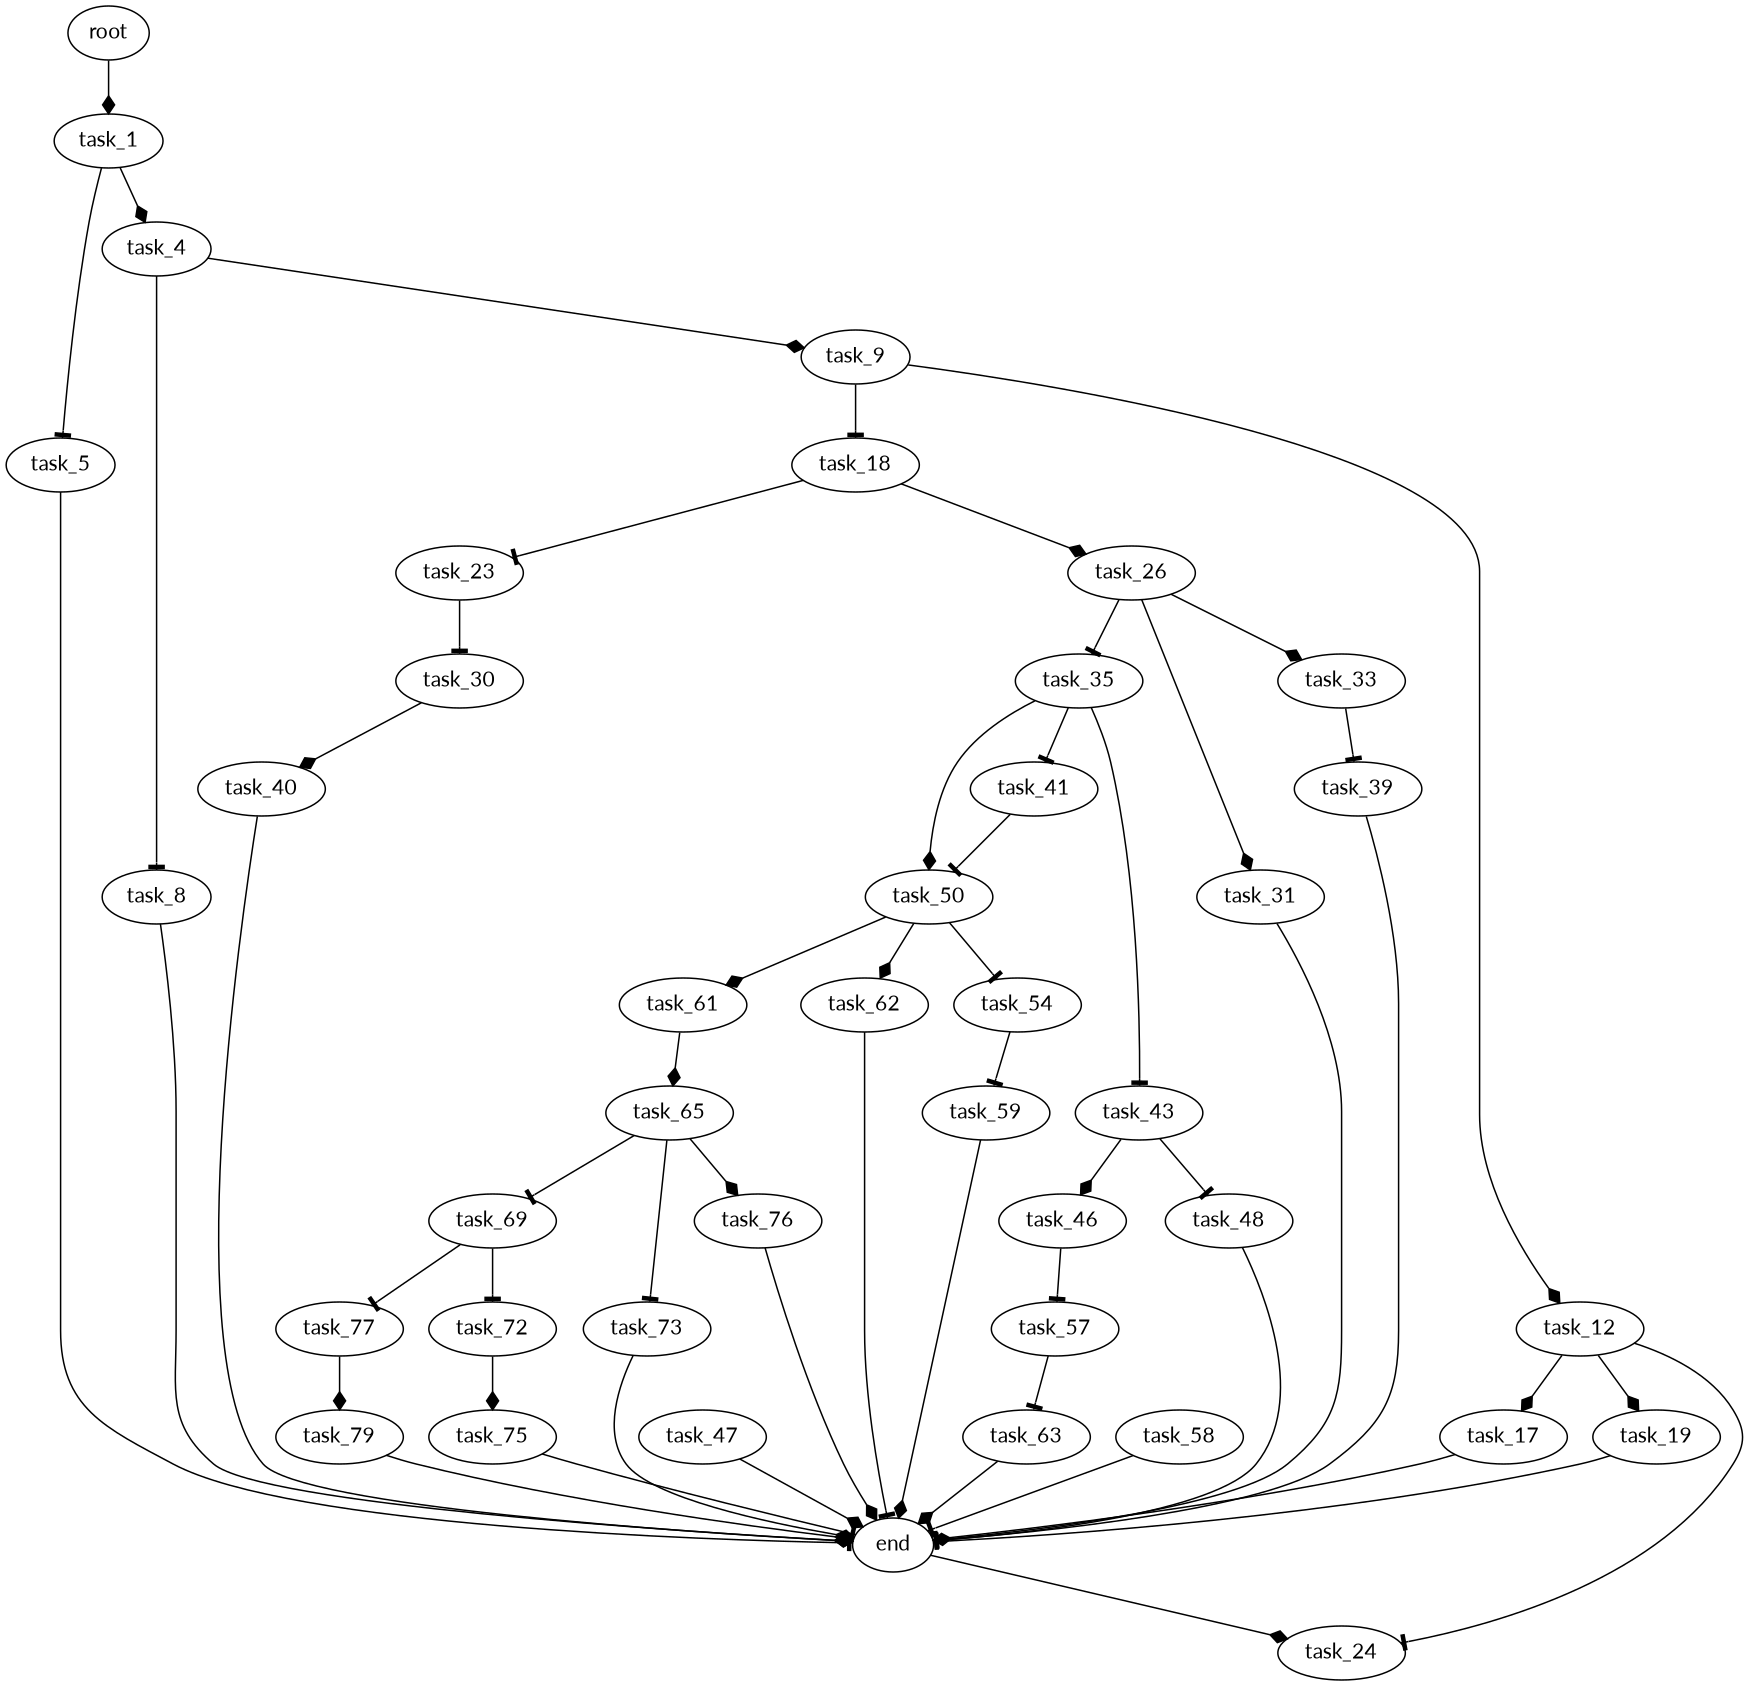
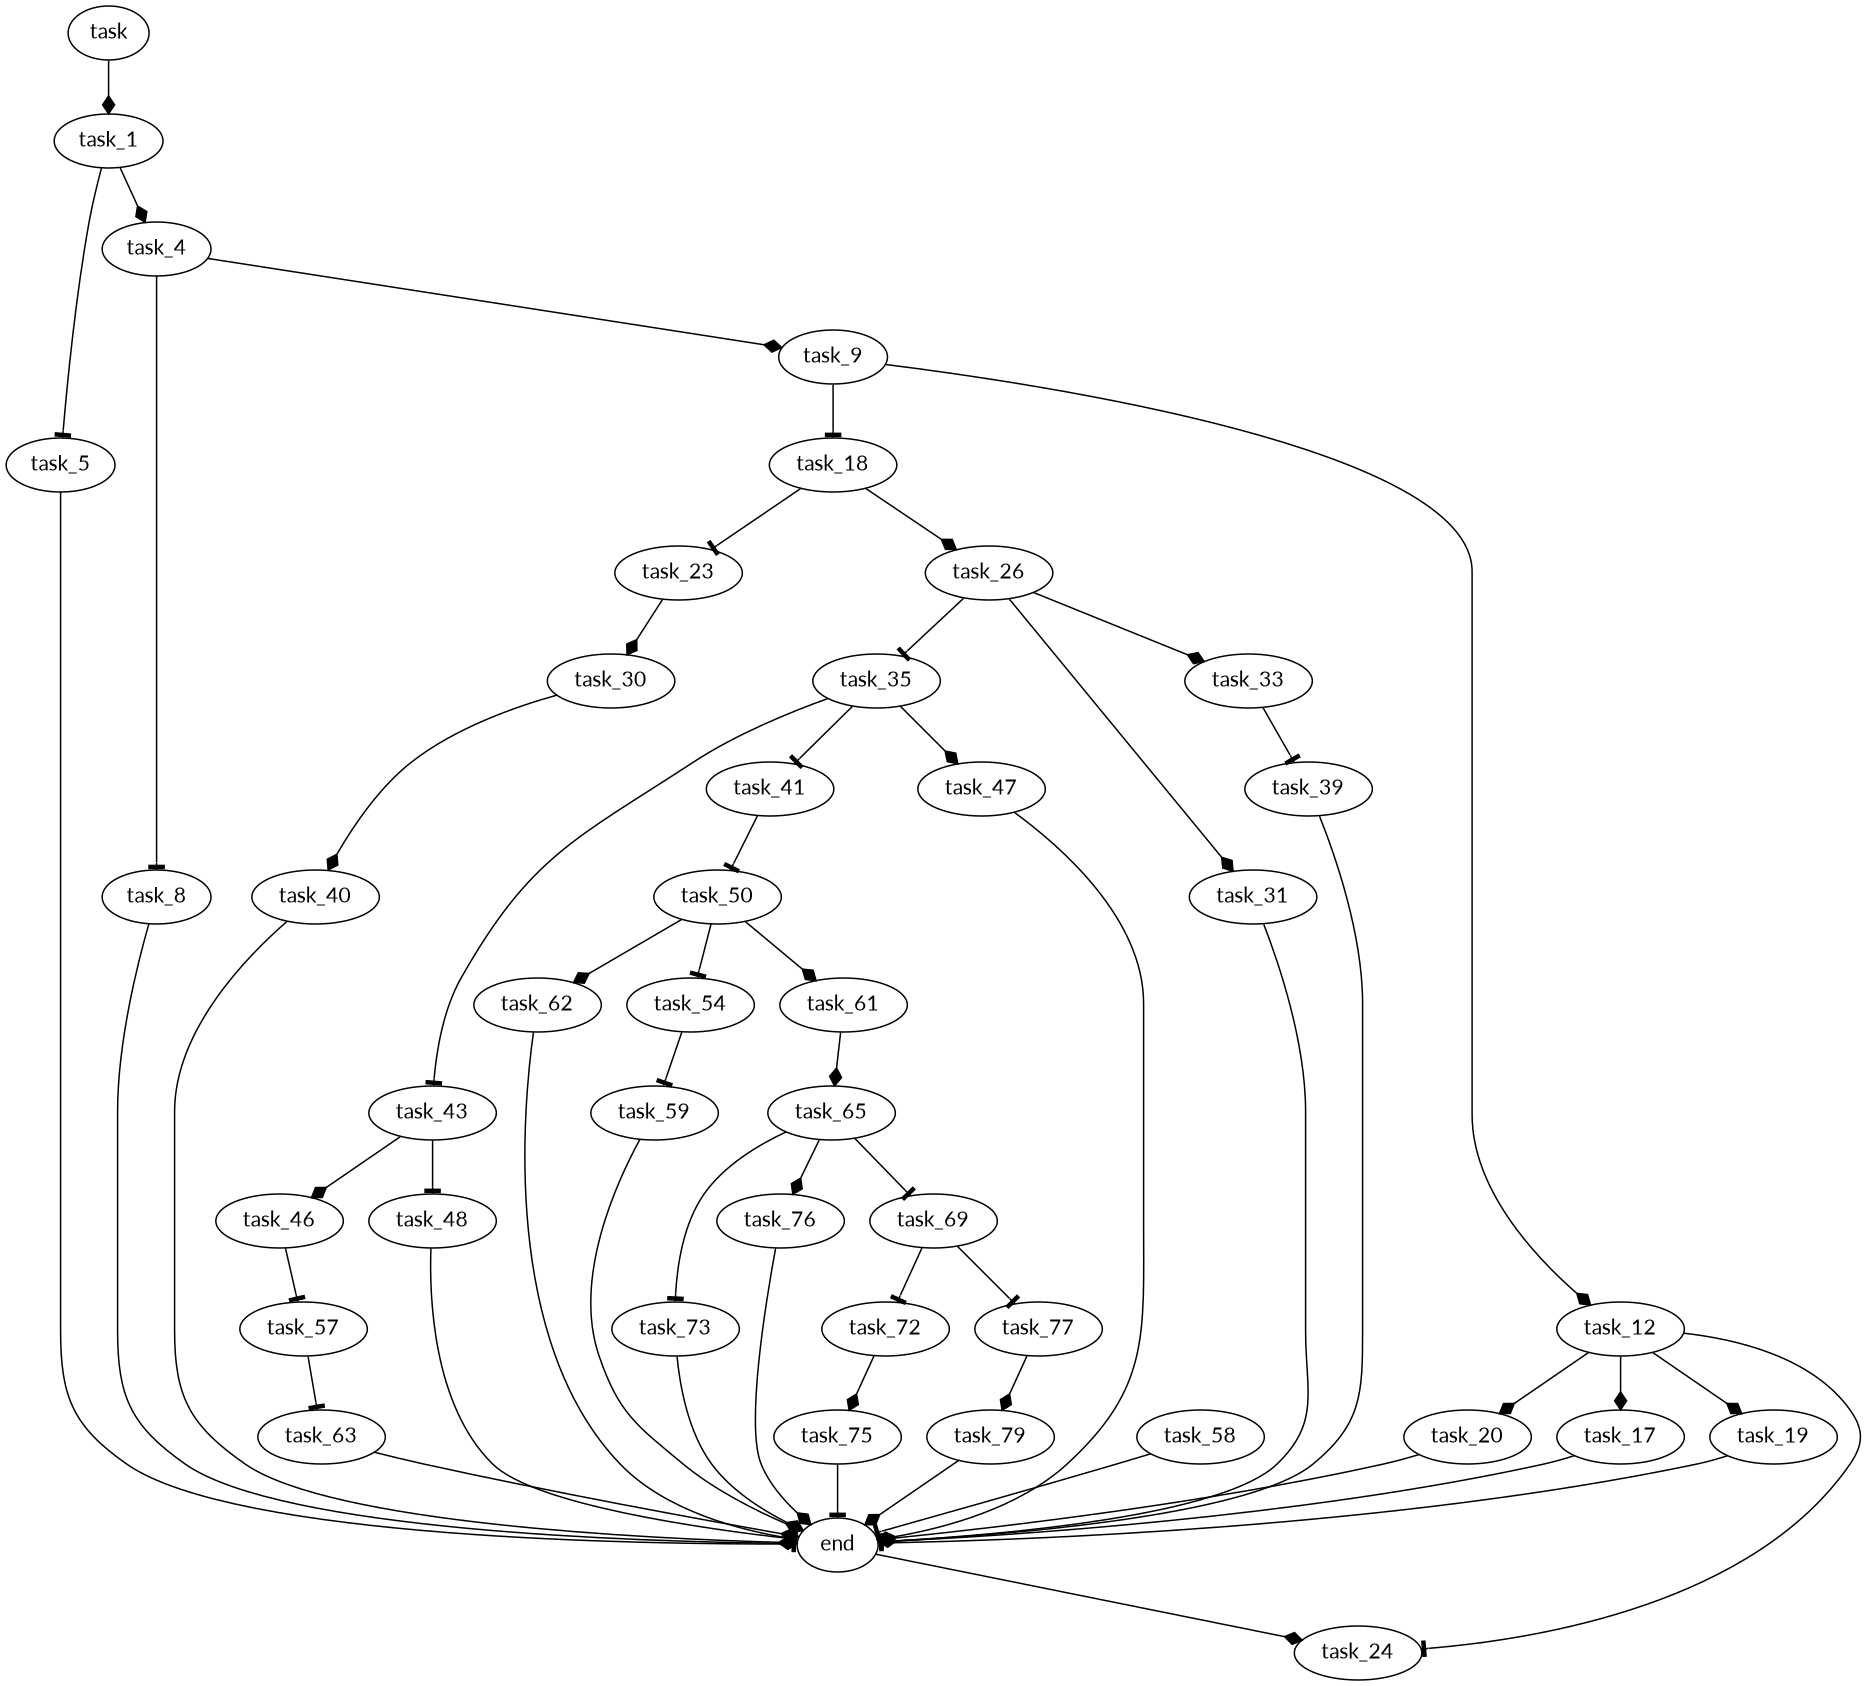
(109, 33) -> (109, 33)
(460, 623) -> (650, 619)
(959, 760) -> (923, 729)
none -> (1468, 1437)
